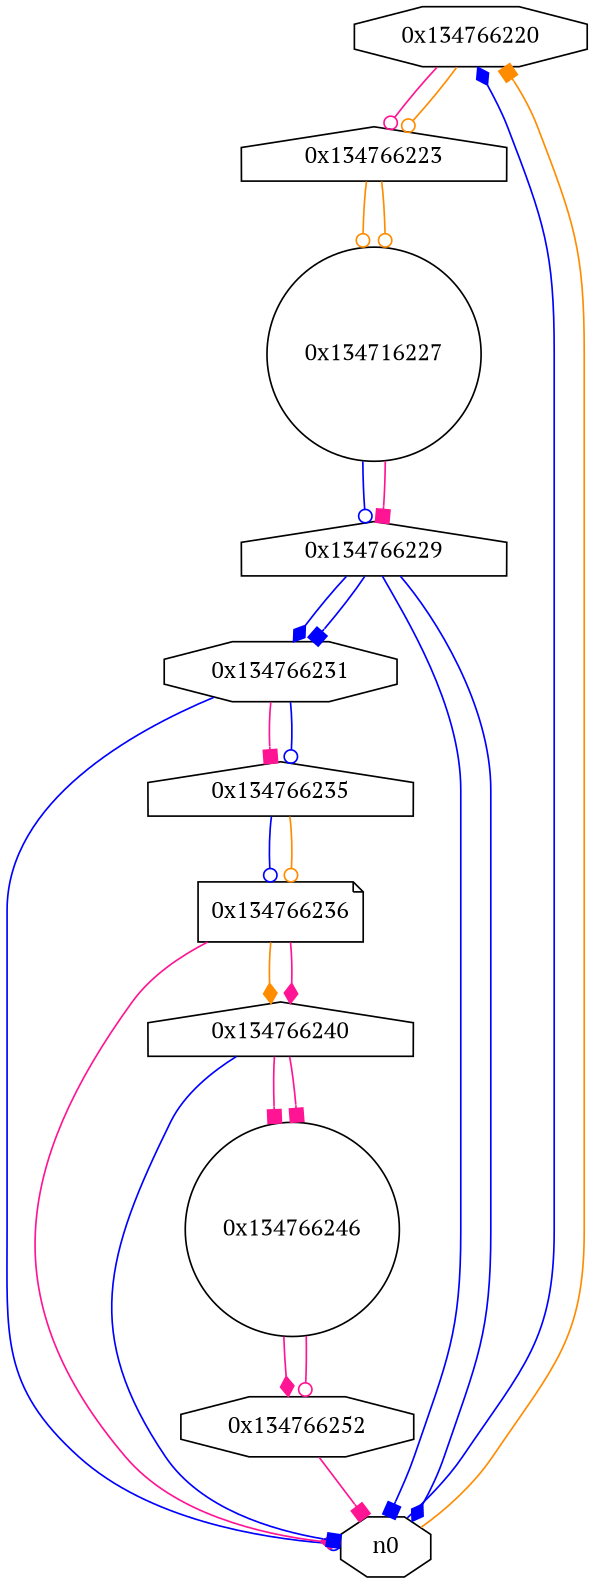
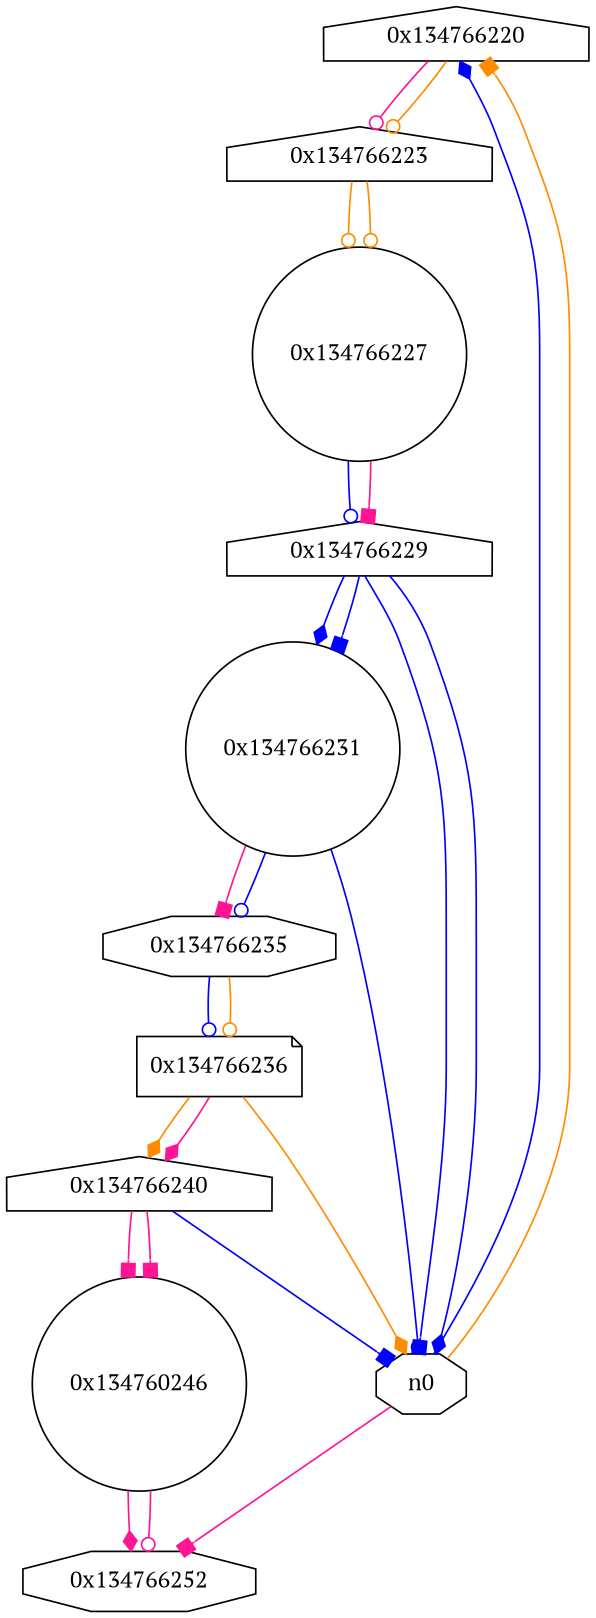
(471, 37) -> (456, 37)
(374, 354) -> (360, 354)
(281, 672) -> (293, 749)
(281, 792) -> (219, 946)
(292, 1229) -> (139, 1384)
(39, 1289) -> (324, 1213)
(337, 1481) -> (293, 1474)
